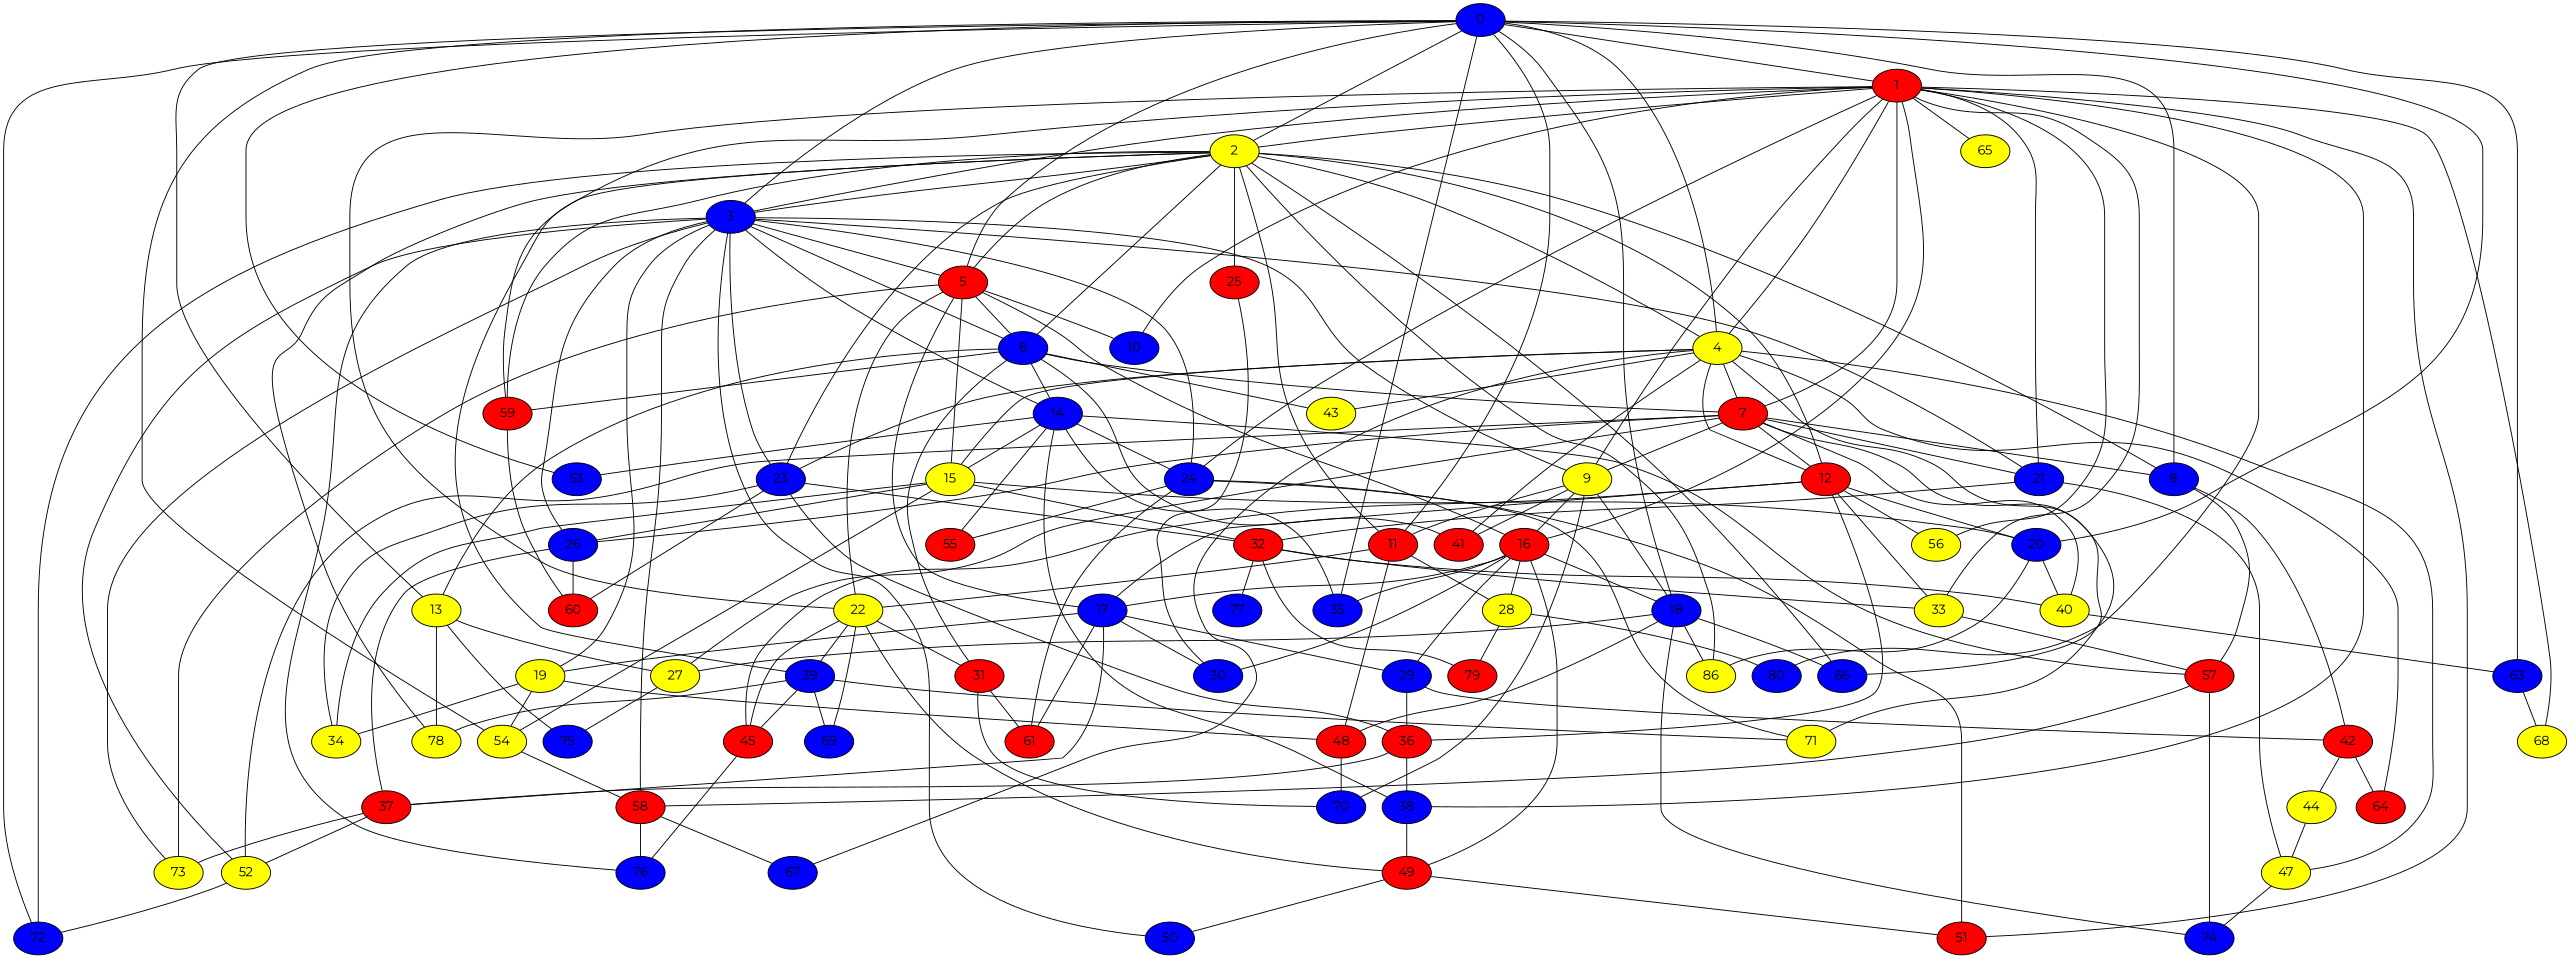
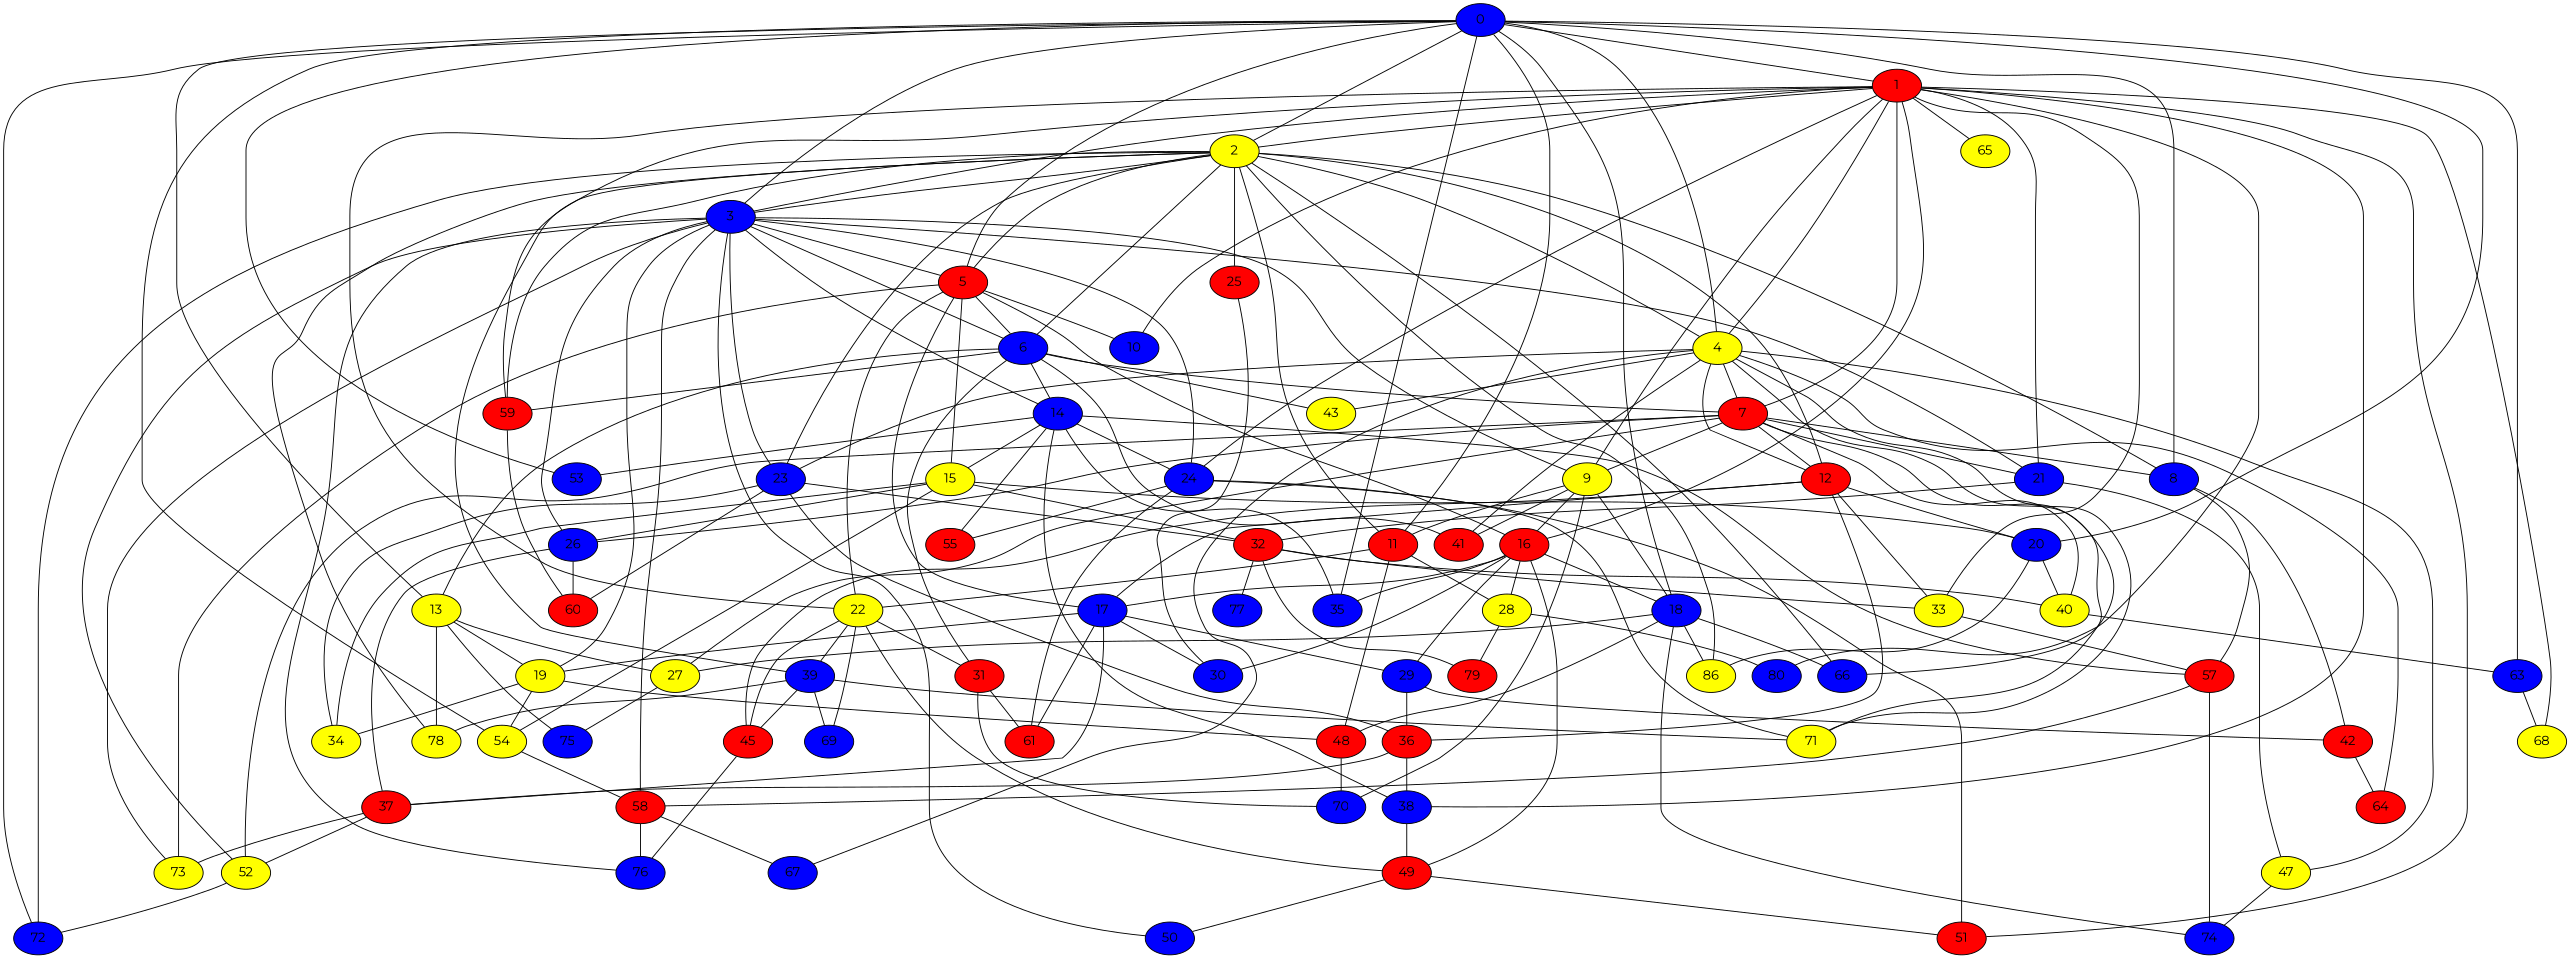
(1312, 365) -> (2097, 517)
(1936, 545) -> none
none -> (488, 643)
(2311, 807) -> none
